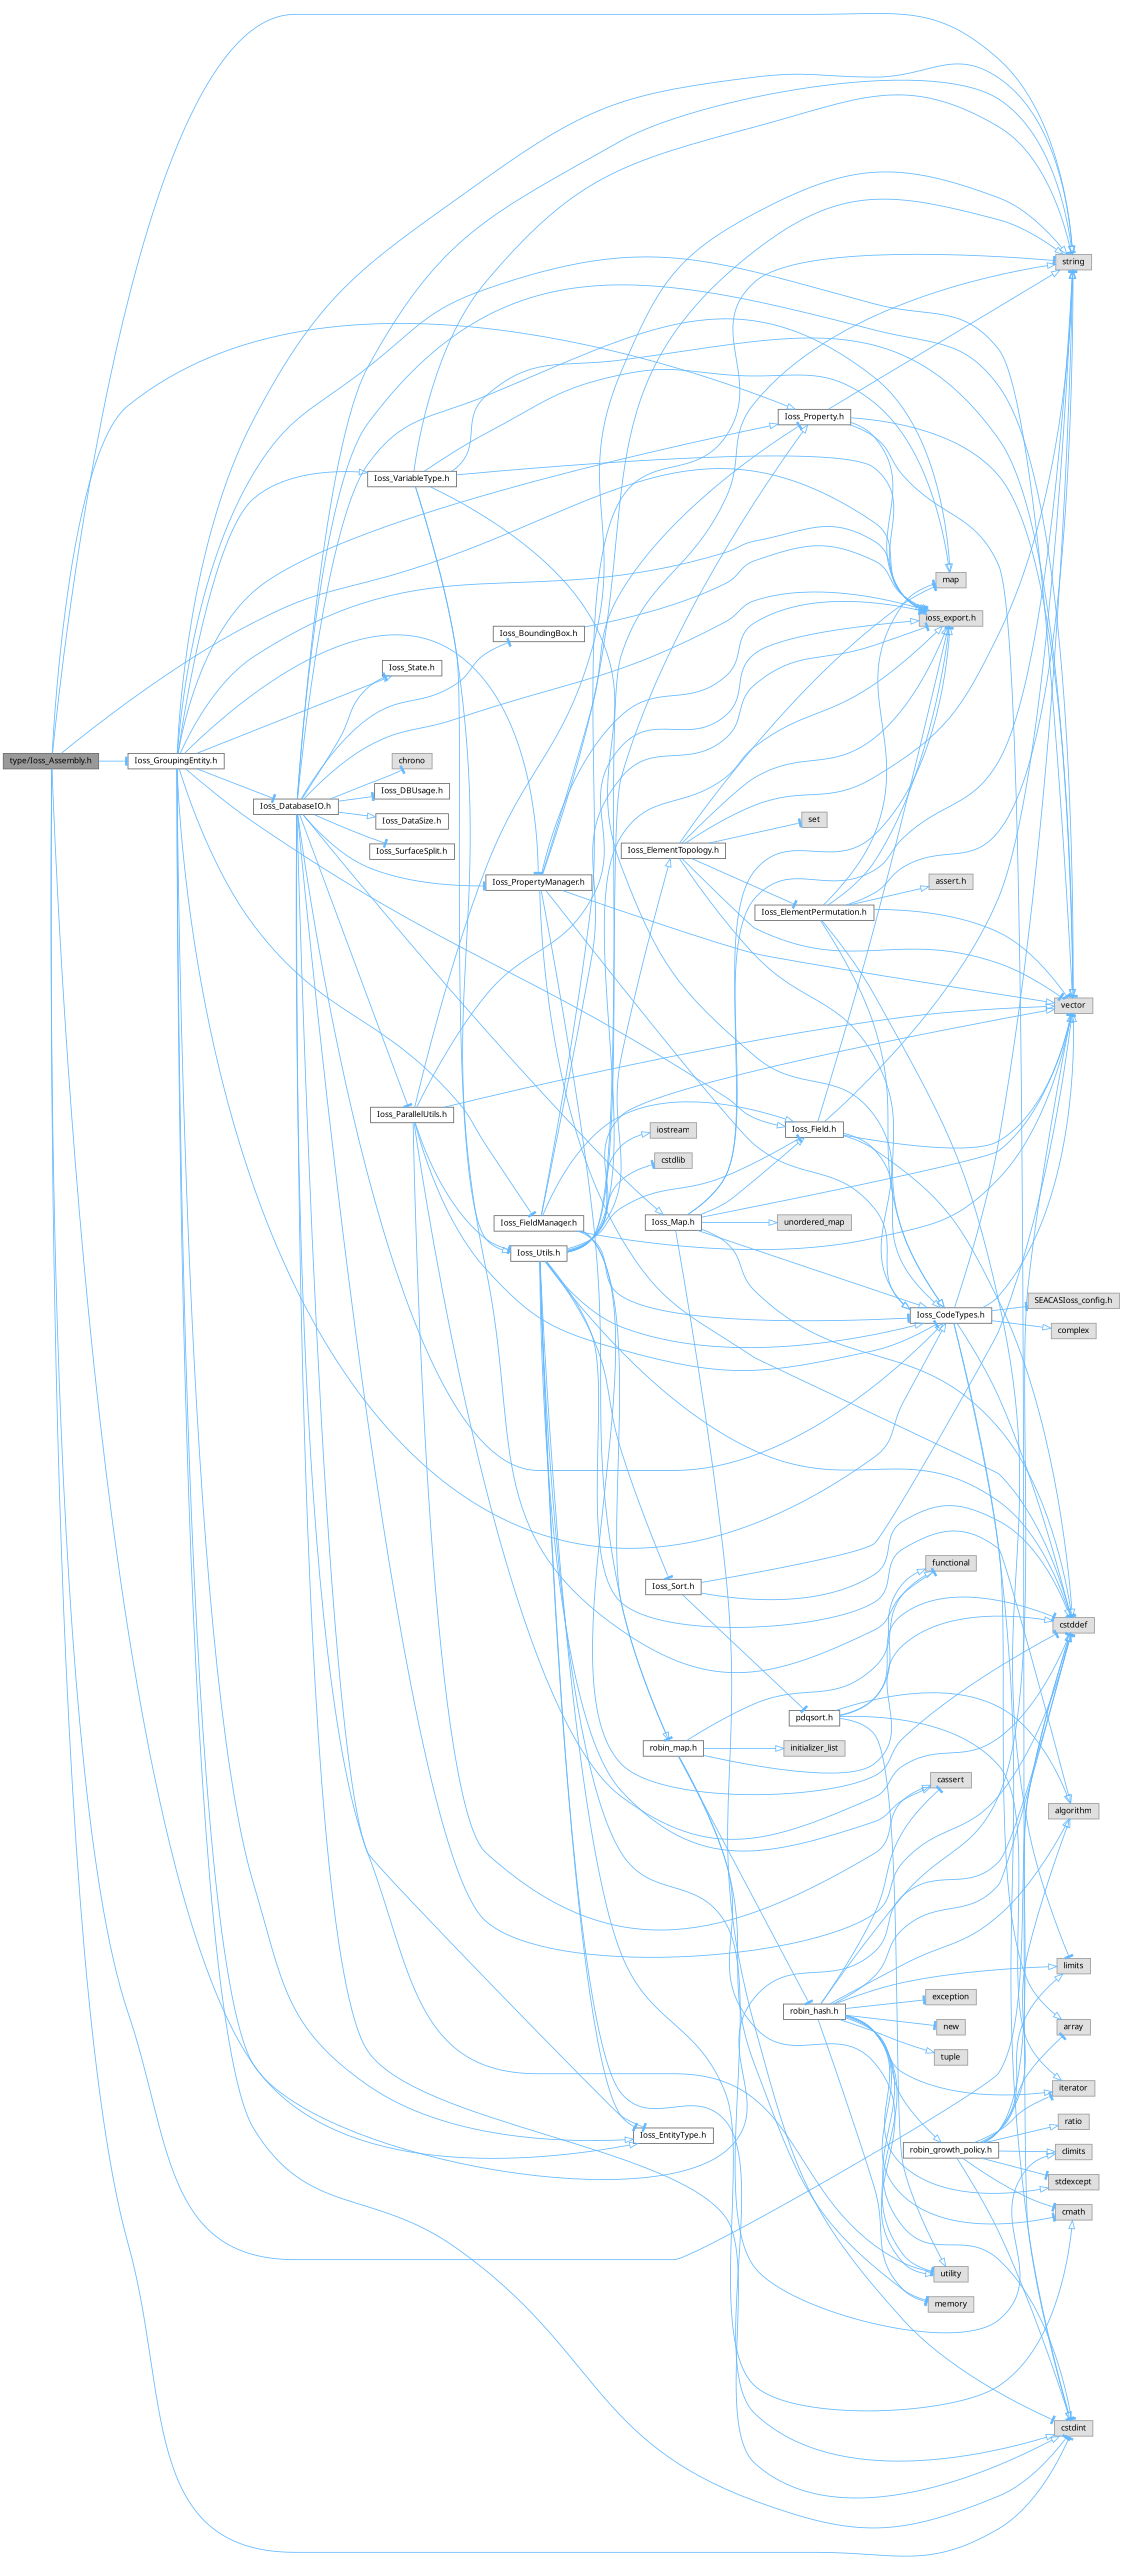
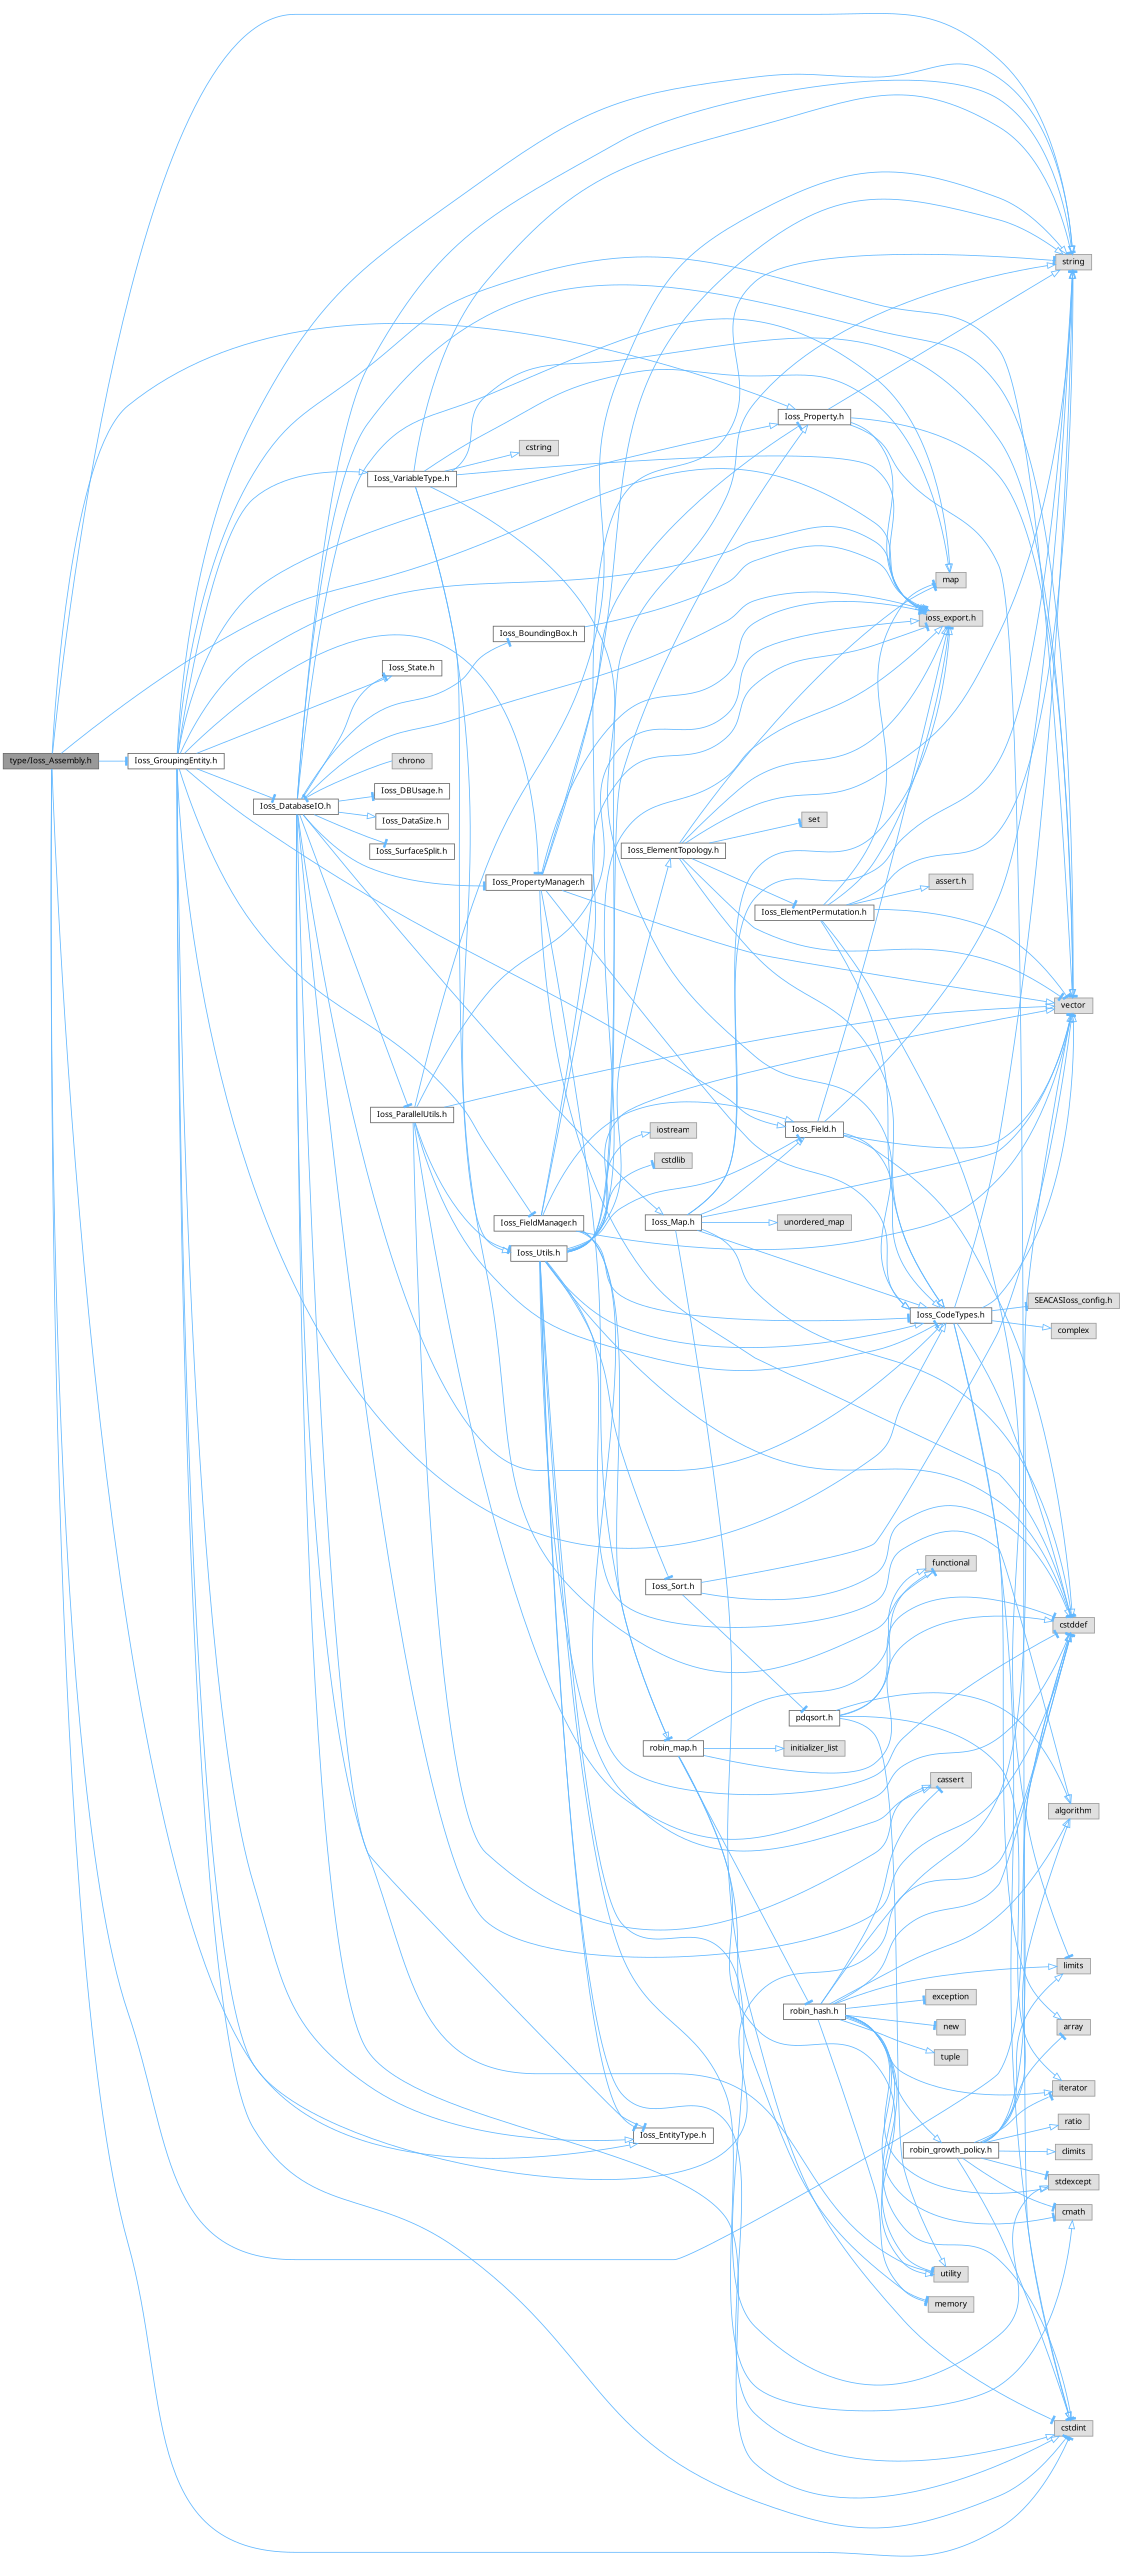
none -> (539, 448)
(365, 785) -> (349, 777)
(694, 1895) -> (707, 1941)
